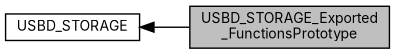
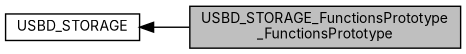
(290, 27) -> (325, 27)
